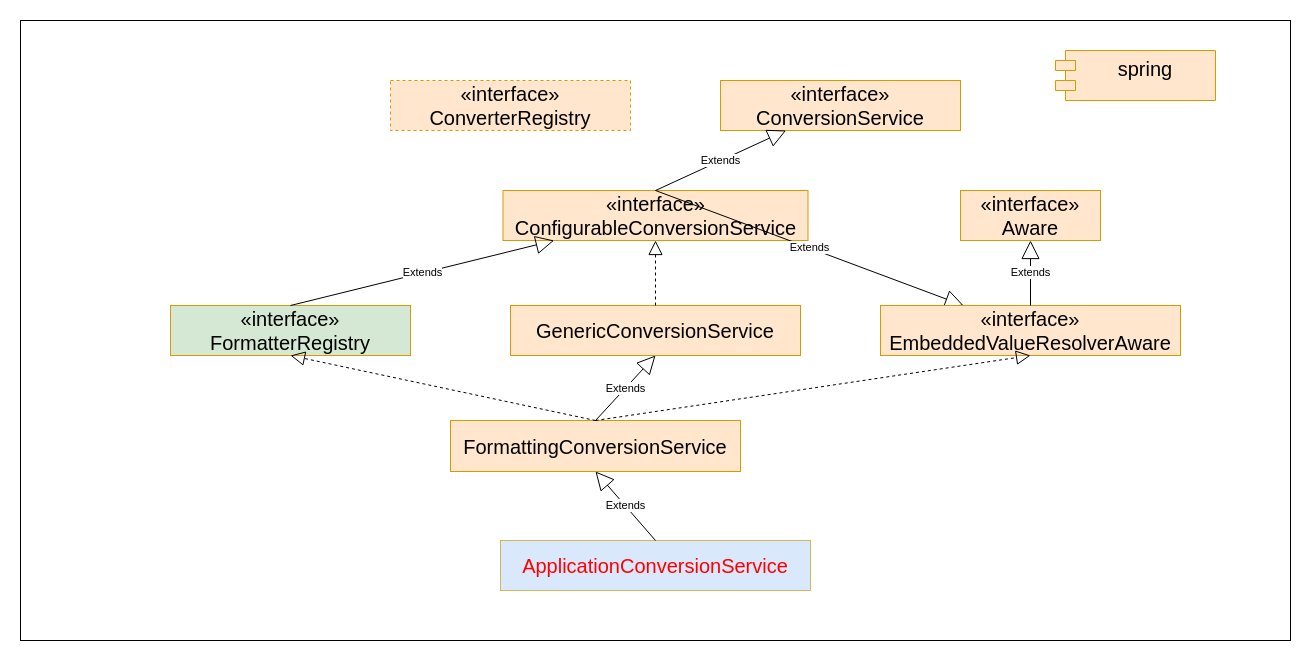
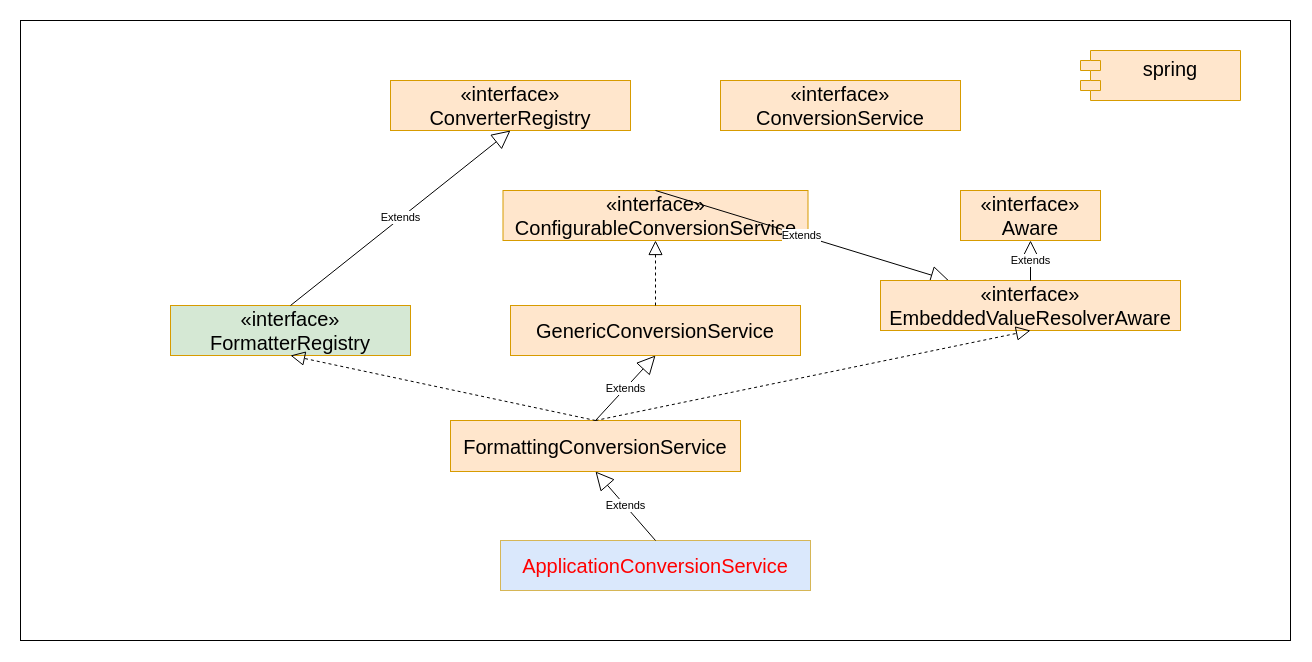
(1136, 76) -> (1161, 76)
(511, 106) -> (511, 106)
(714, 164) -> none
(413, 275) -> (393, 224)
(1031, 331) -> (1031, 306)
